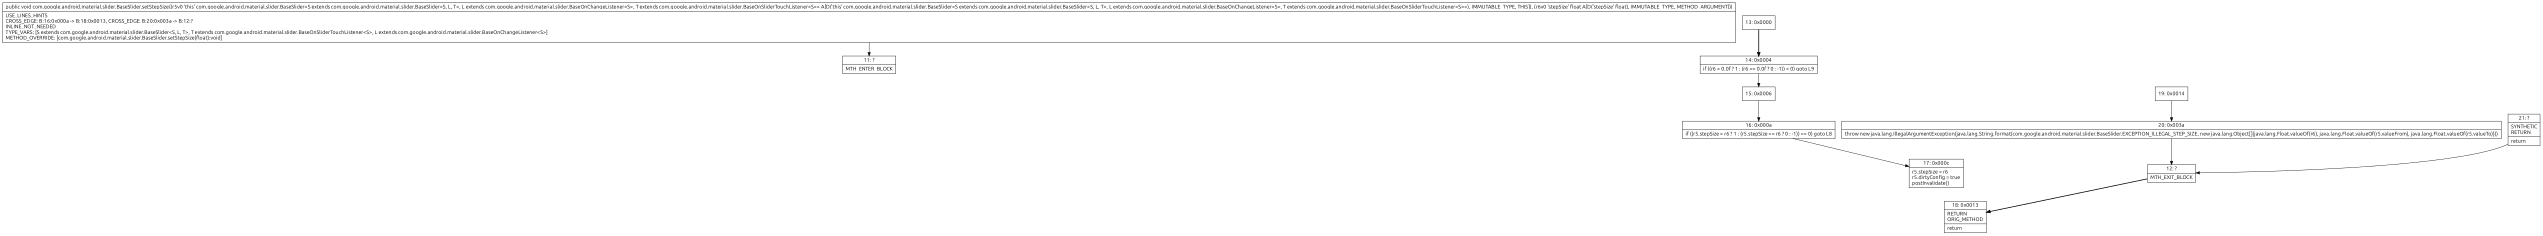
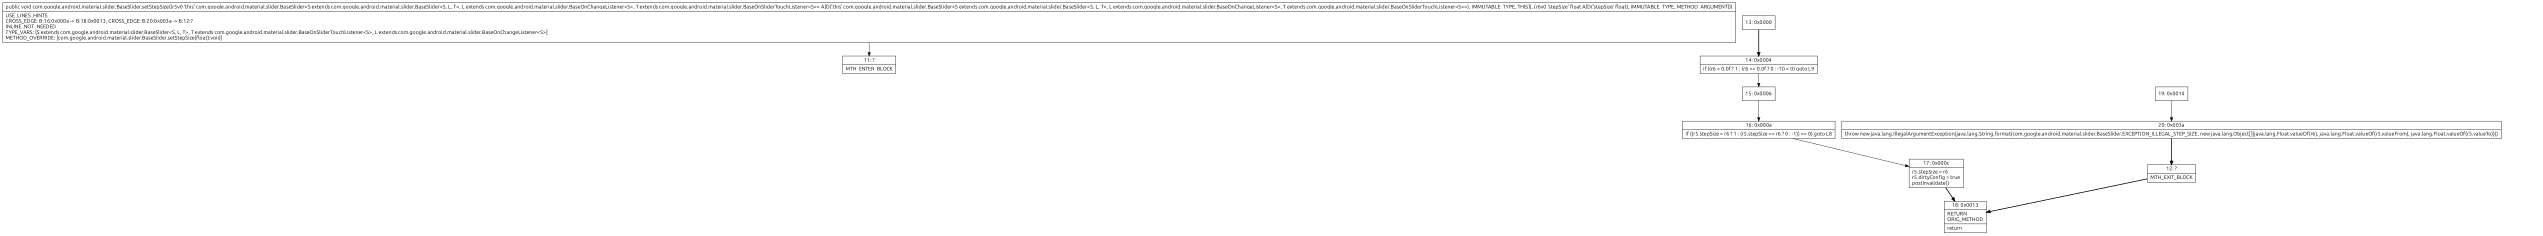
(2524, 130) -> none
(2172, 150) -> (2172, 150)
none -> (1949, 193)
